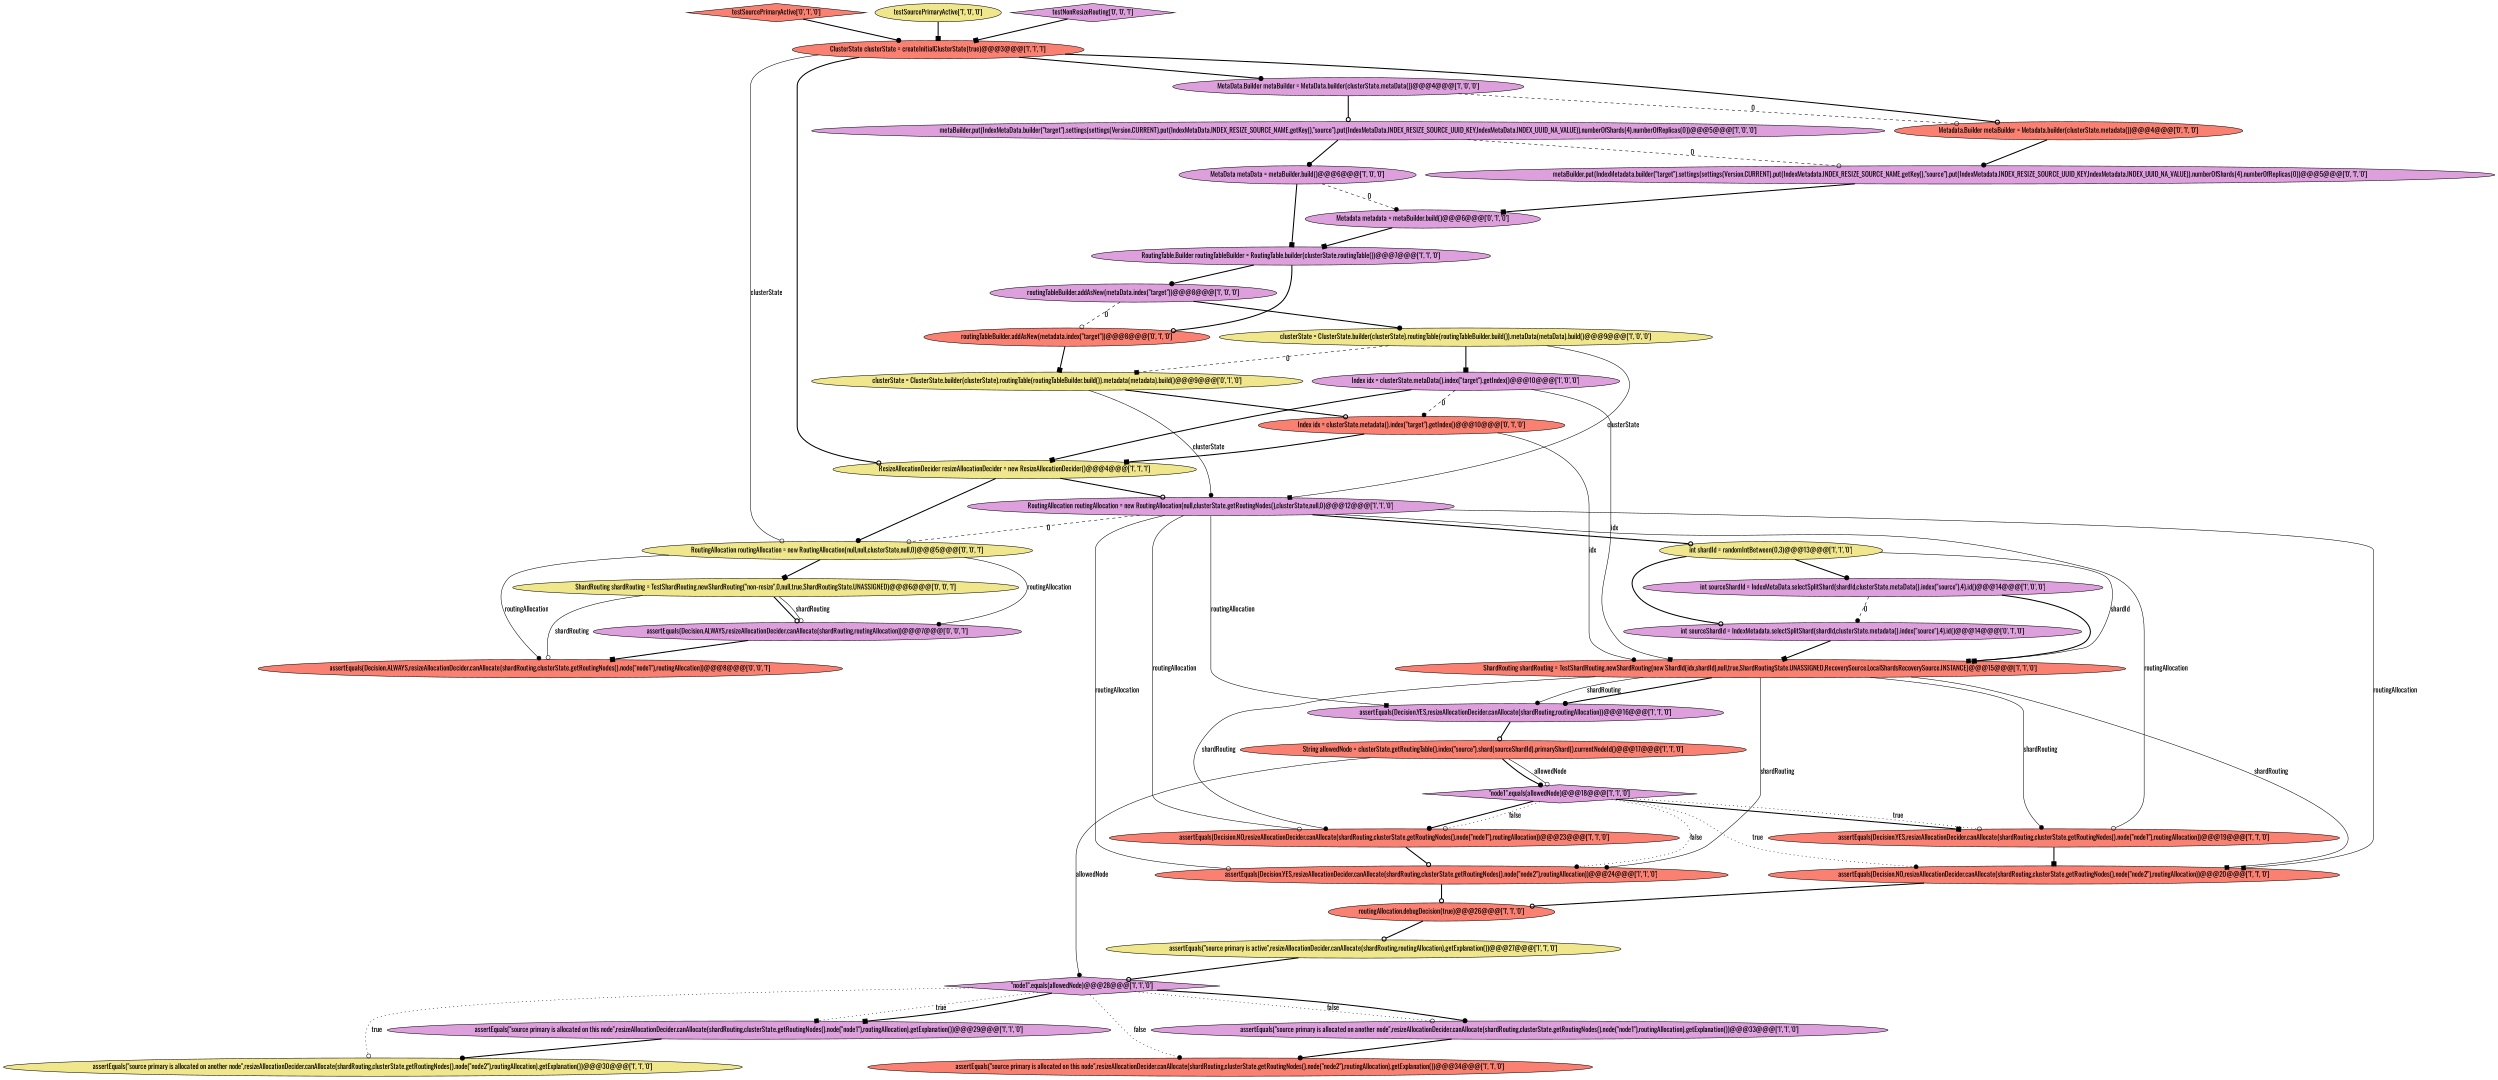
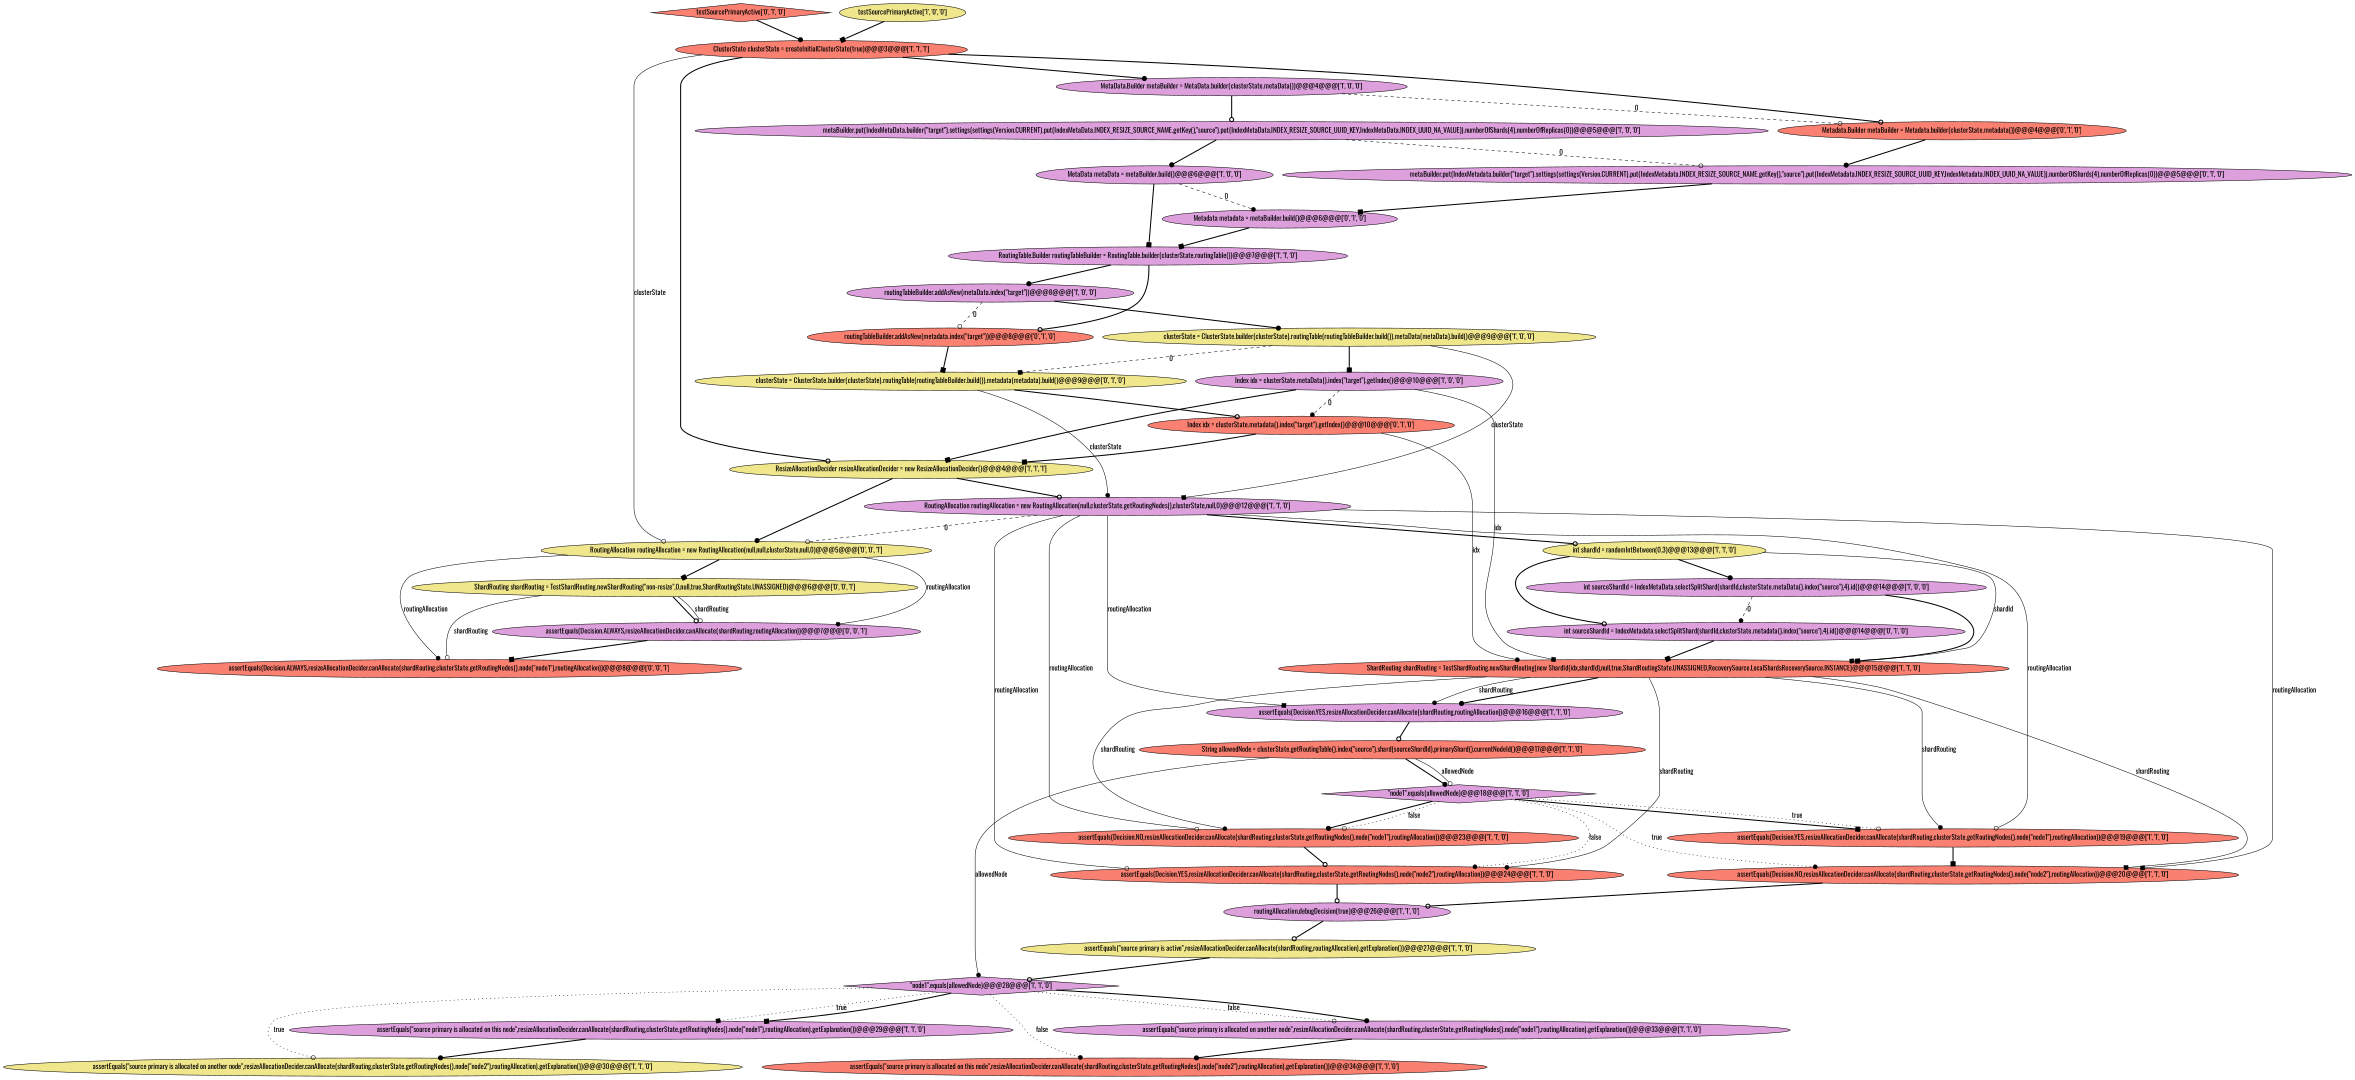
(1093, 13) -> none
(1442, 912) -> (1337, 912)
